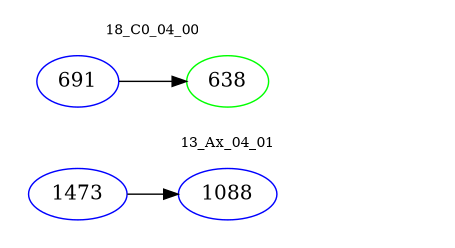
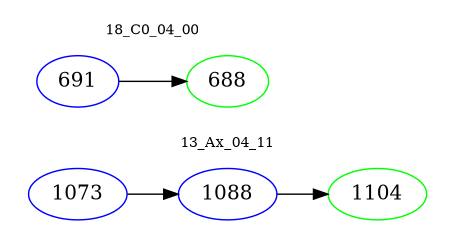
(228, 81) -> (228, 81)
(228, 143) -> (228, 143)
(78, 194) -> (78, 194)
none -> (377, 194)
